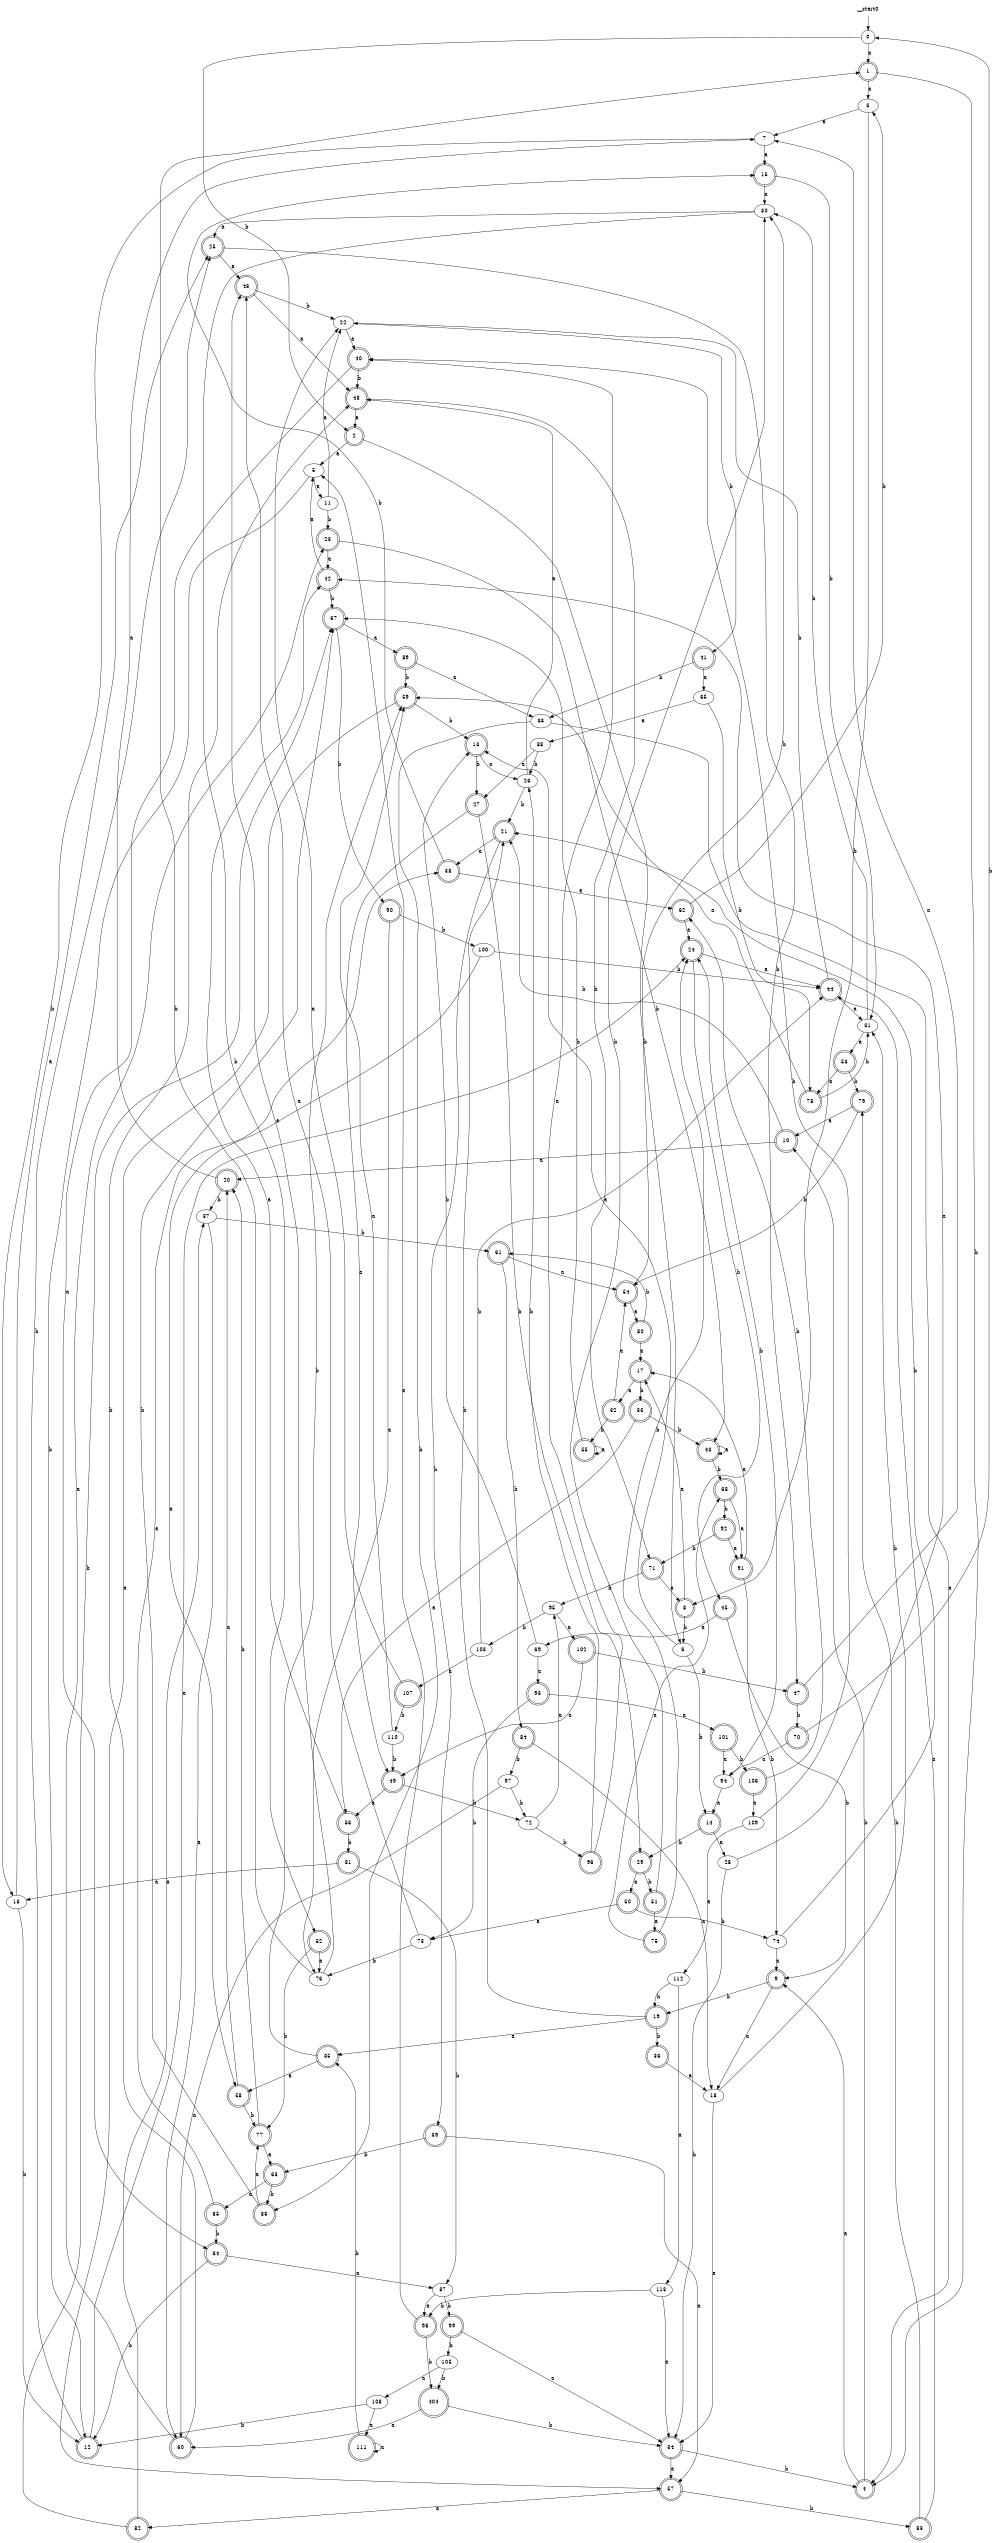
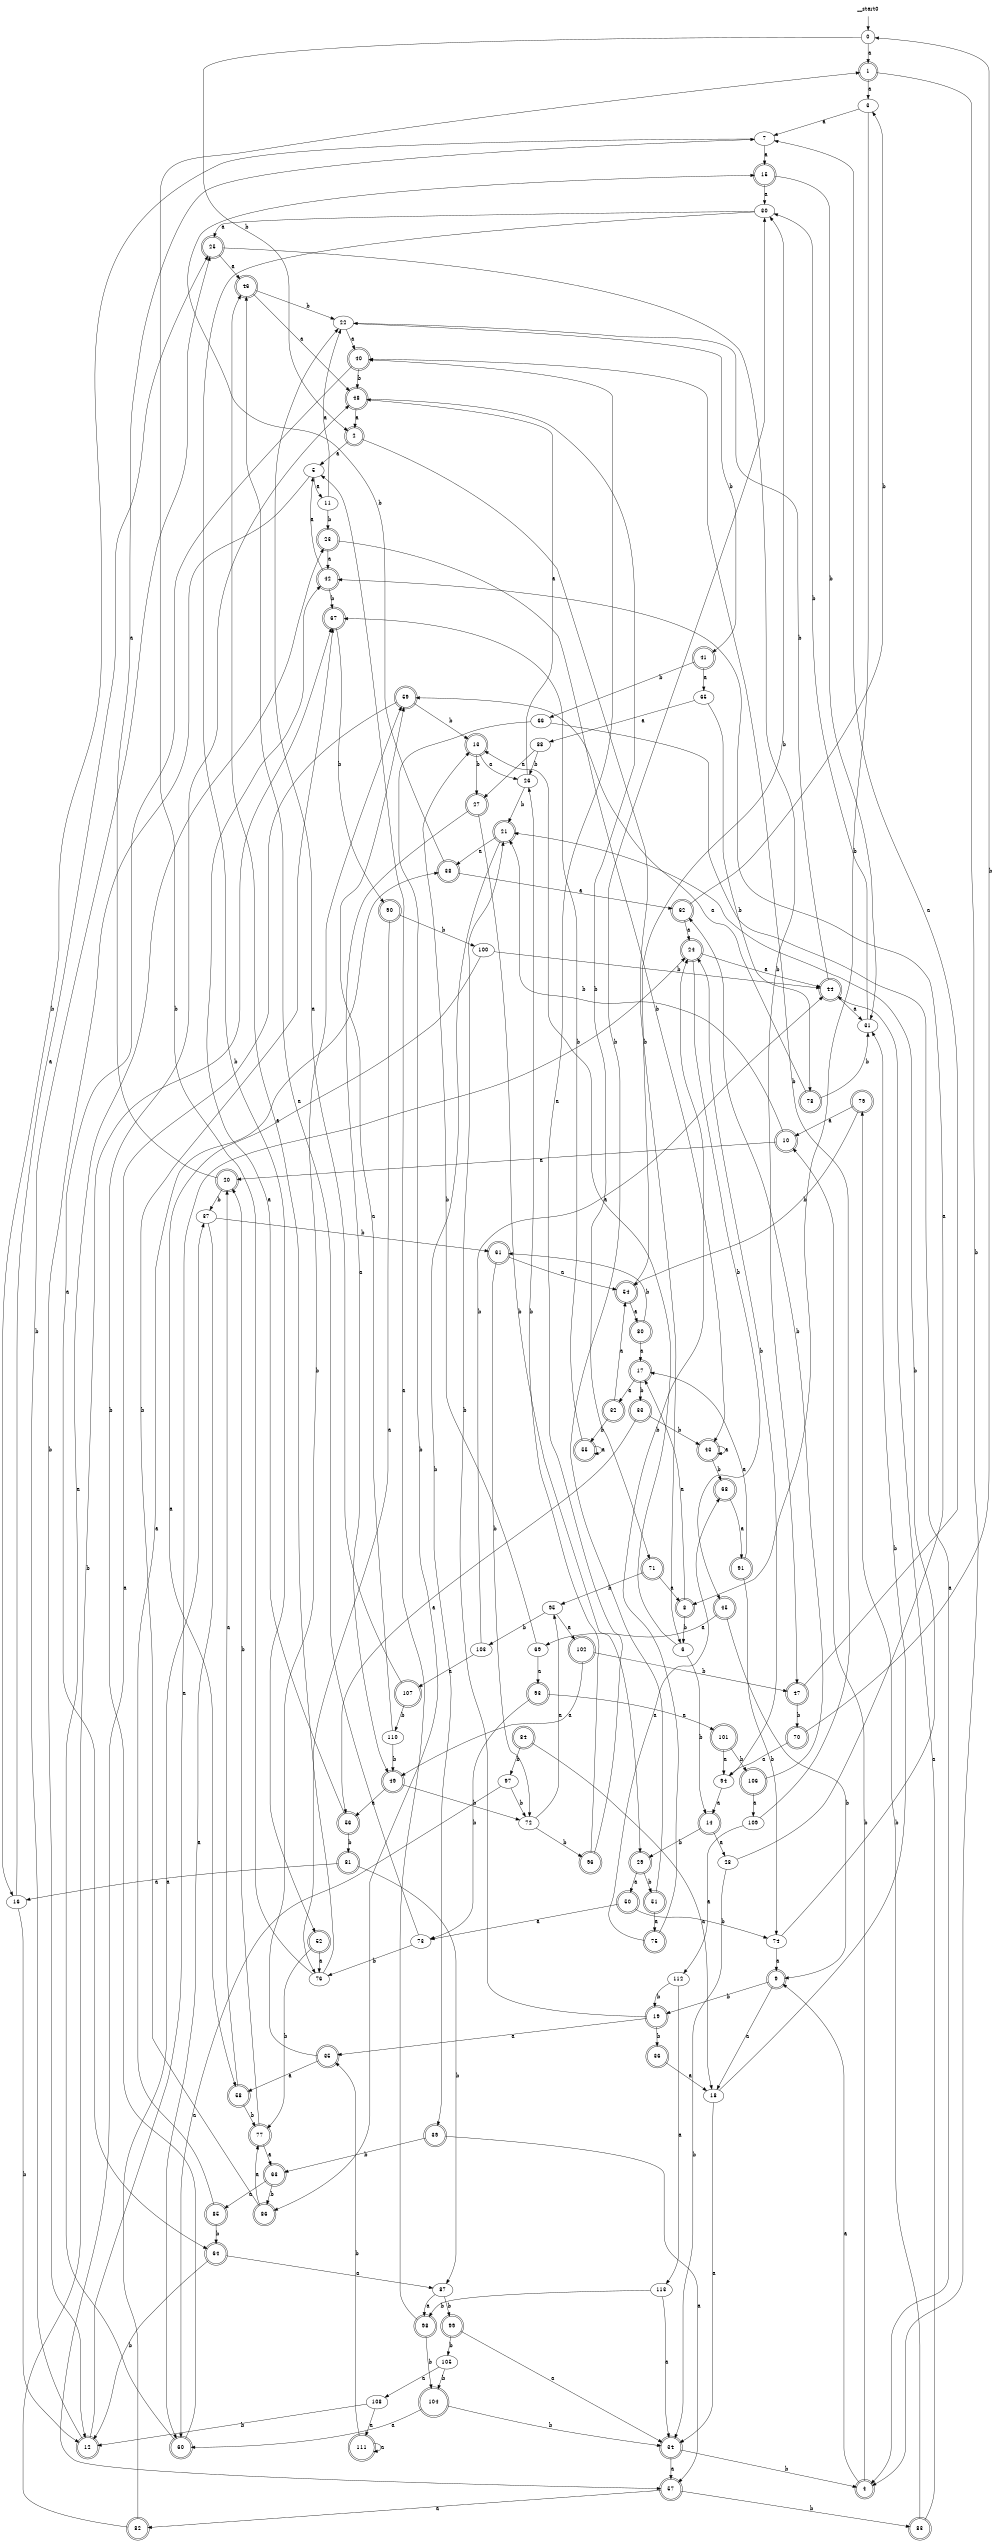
(406, 658) -> none
(845, 1062) -> none
(514, 1493) -> (494, 1541)
(724, 1529) -> none
(434, 2402) -> (434, 2402)
